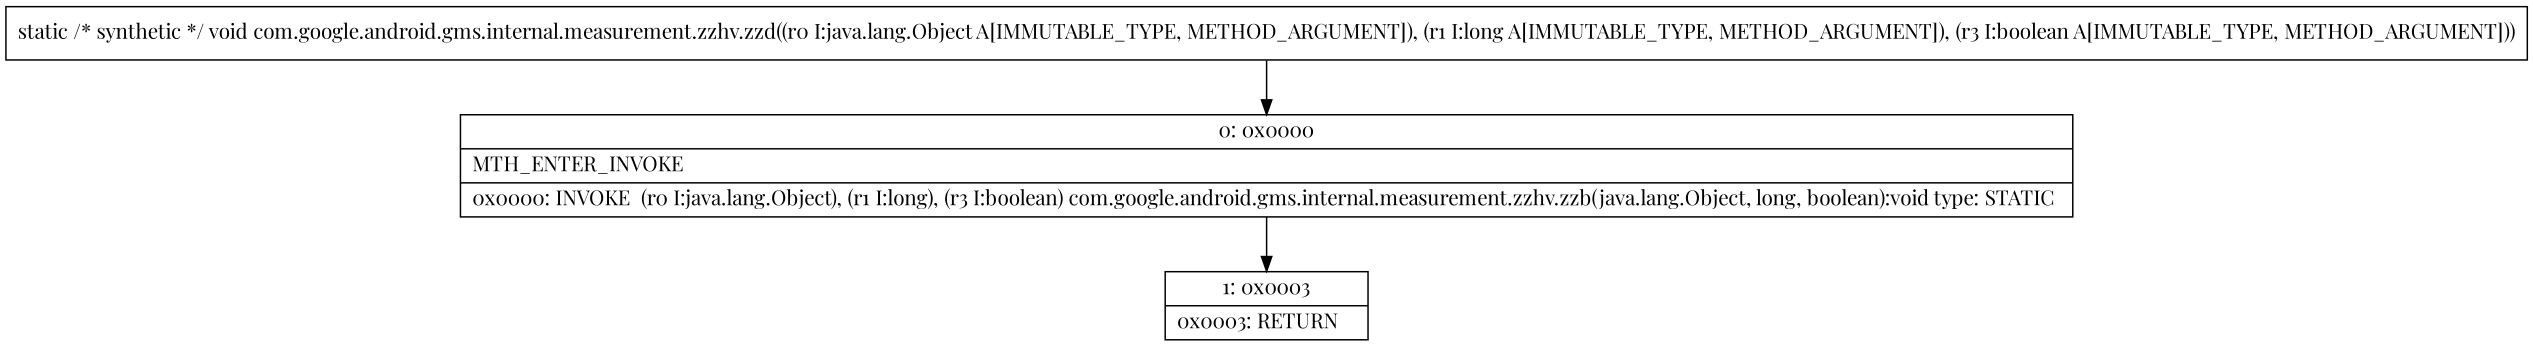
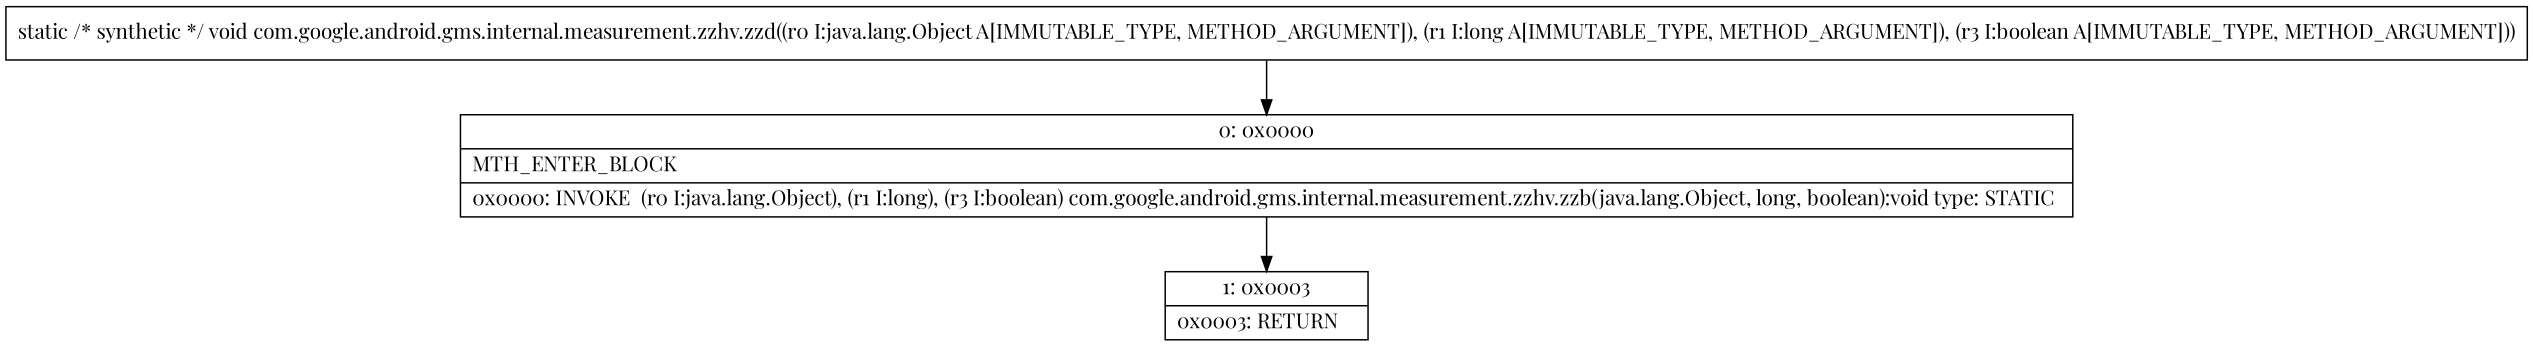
(578, 165) -> (575, 165)
